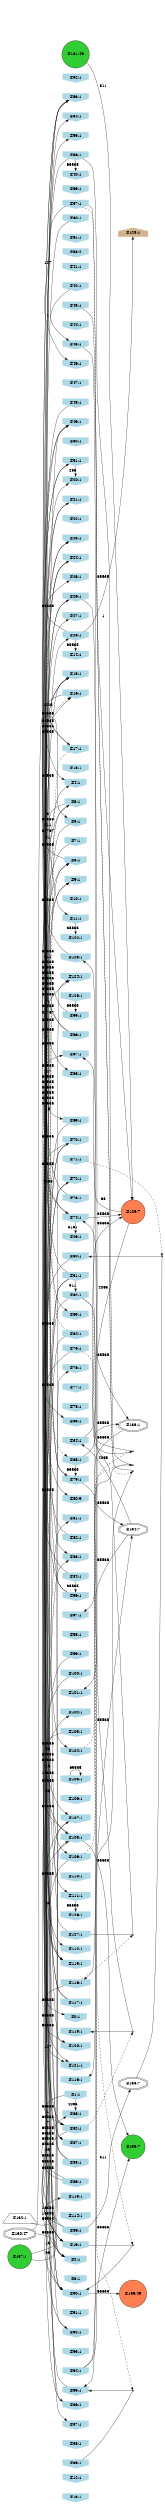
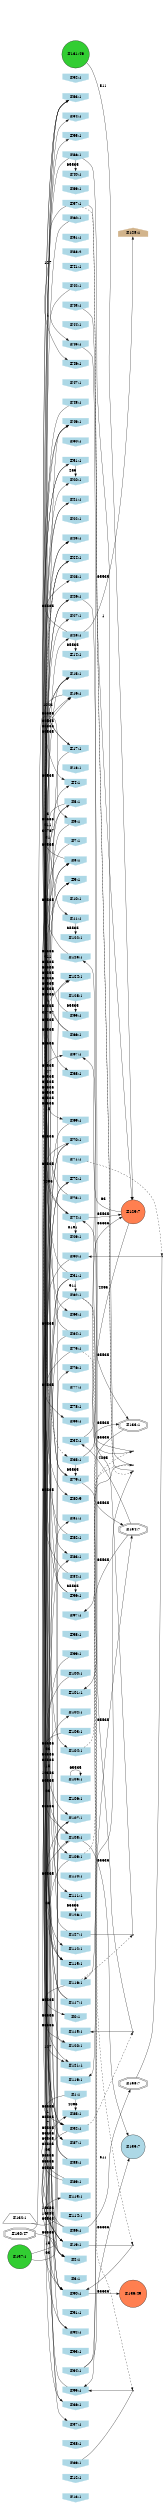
(47, 1012) -> (47, 1012)
(49, 1436) -> (49, 1436)
(133, 2147) -> (133, 2147)
